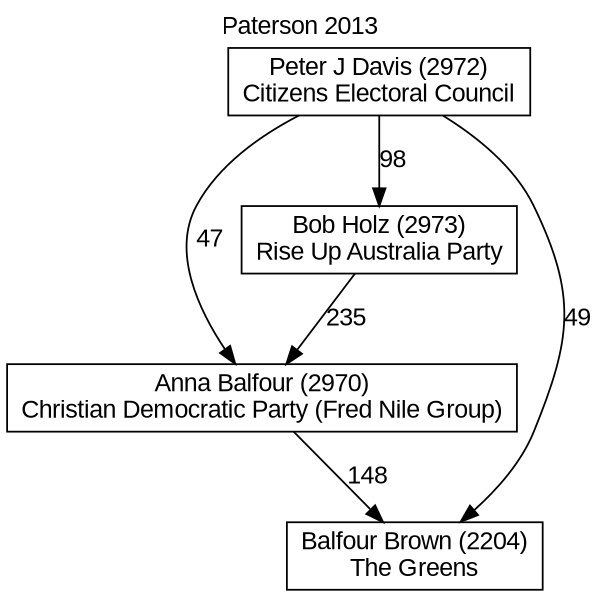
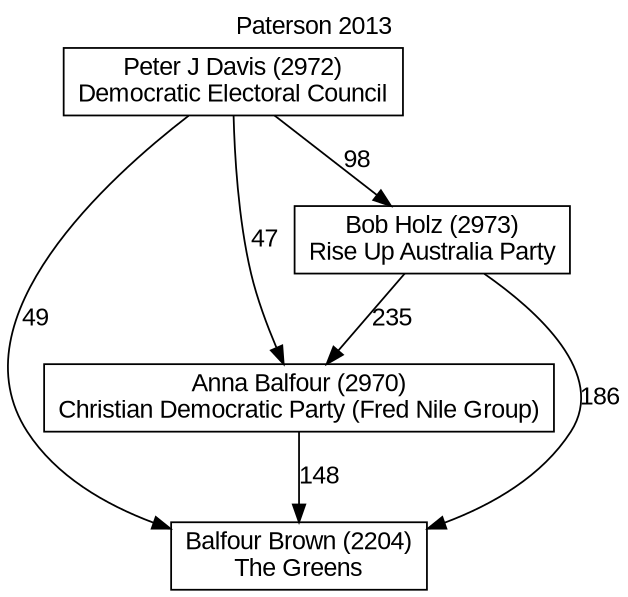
(379, 82) -> (233, 82)
none -> (579, 413)
